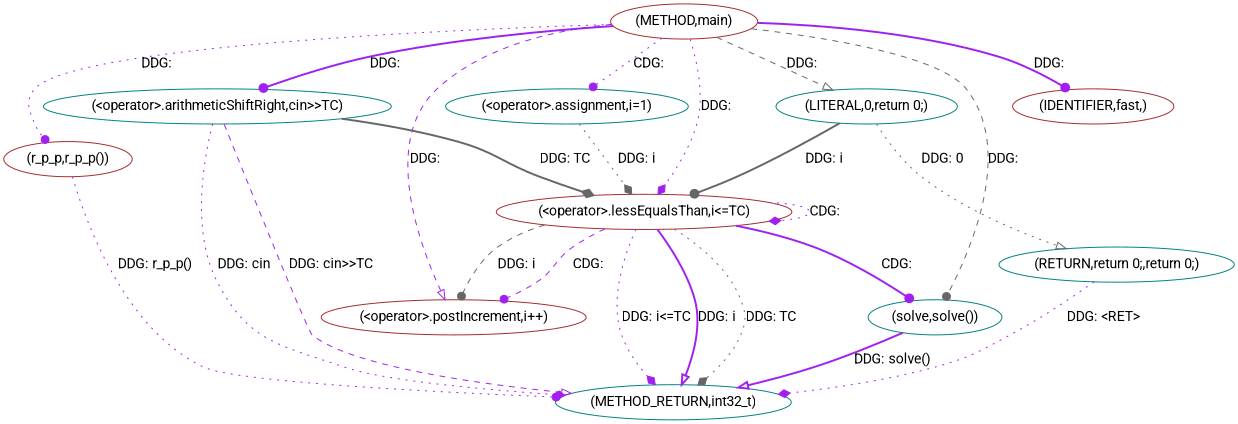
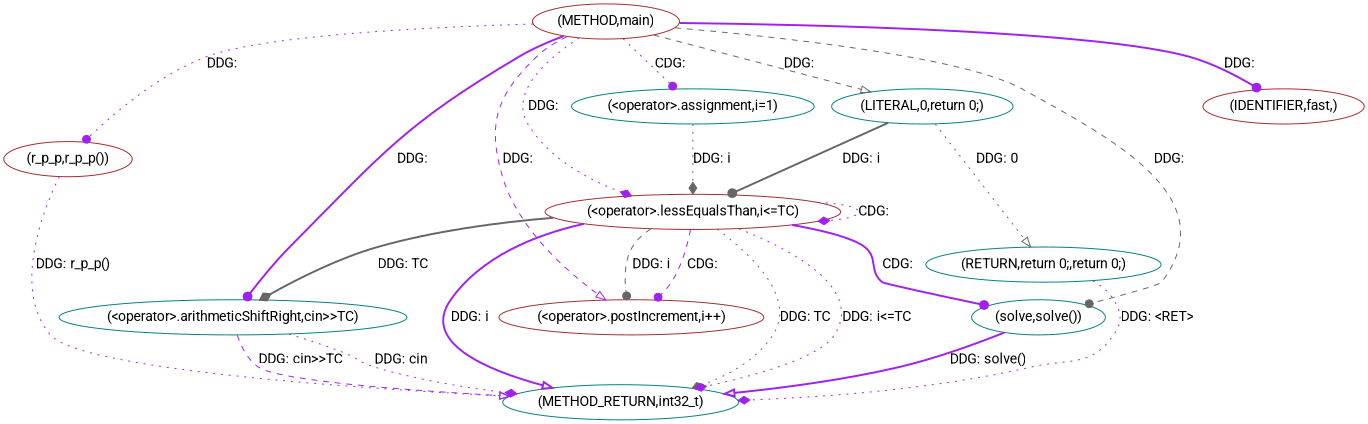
(465, 144) -> (407, 239)
(259, 378) -> (189, 370)
